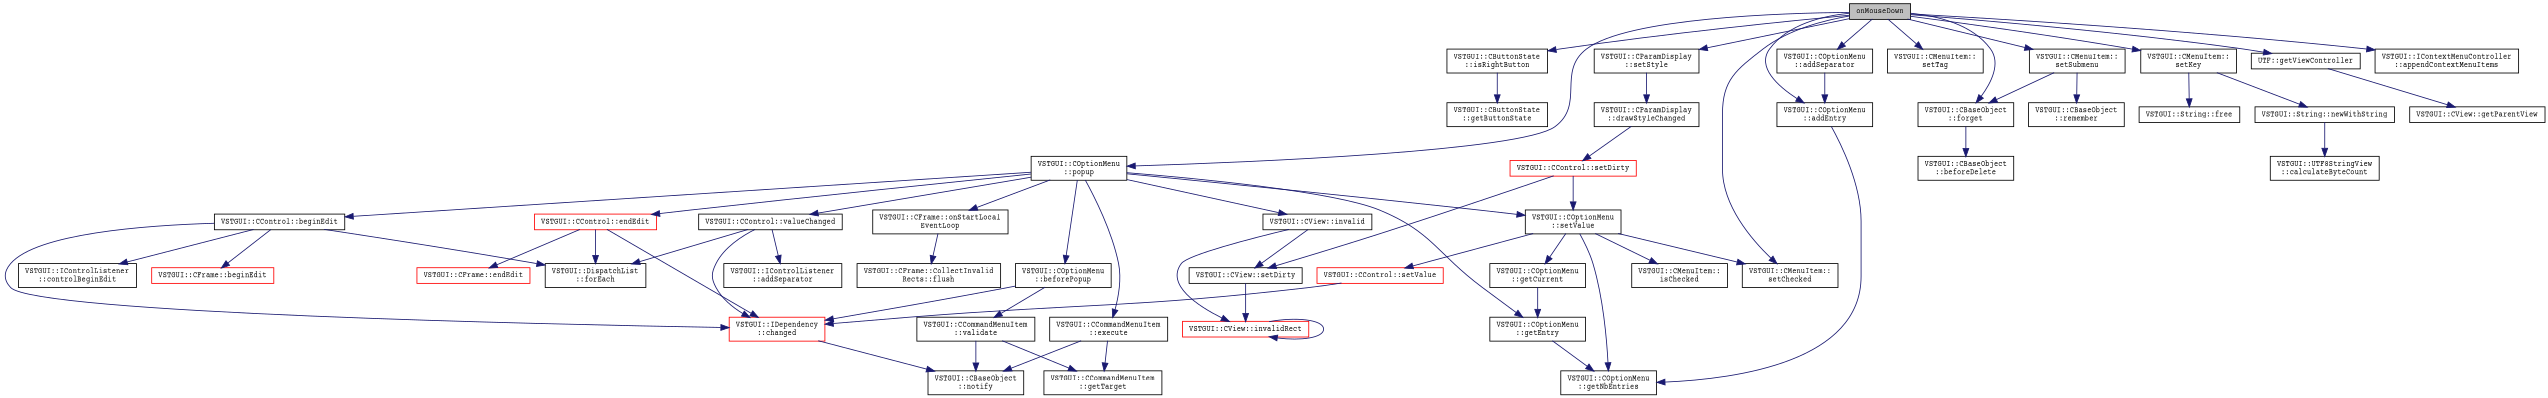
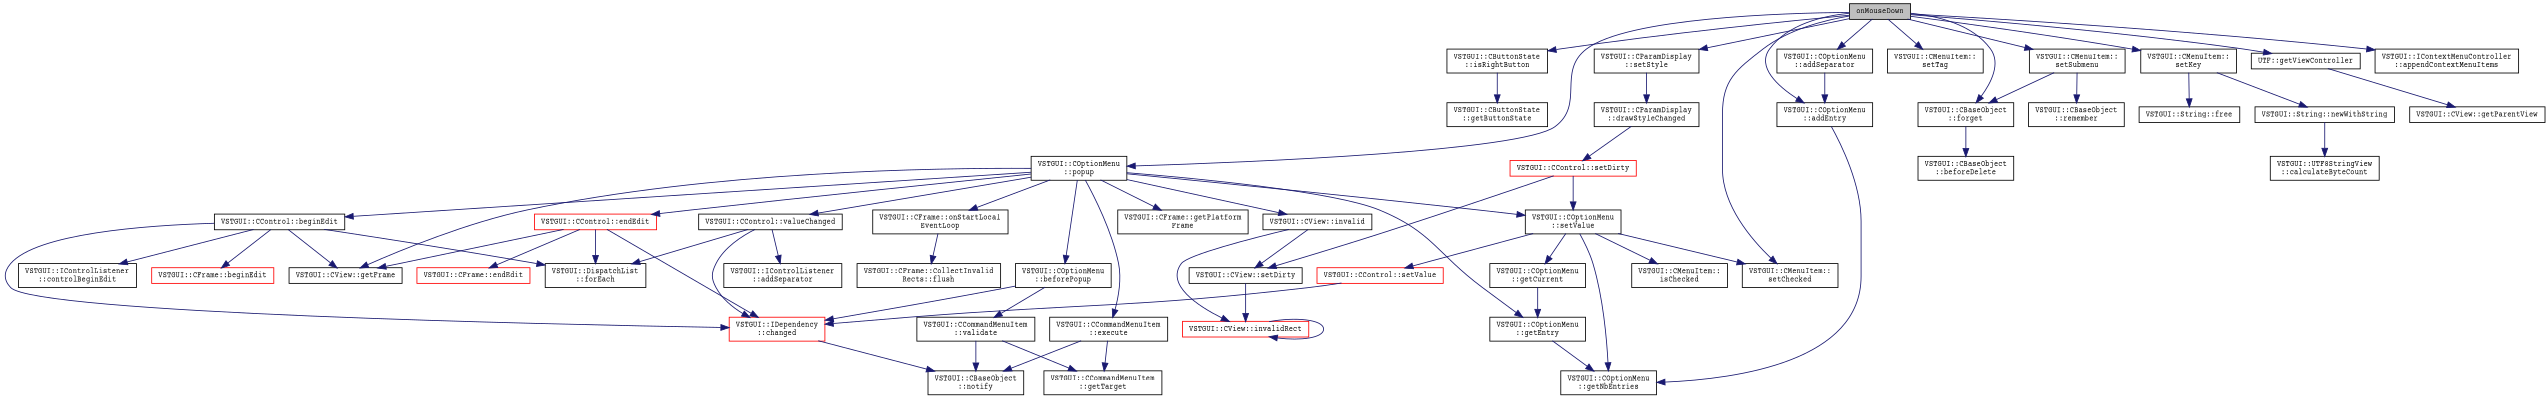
none -> (1183, 222)
none -> (346, 276)
